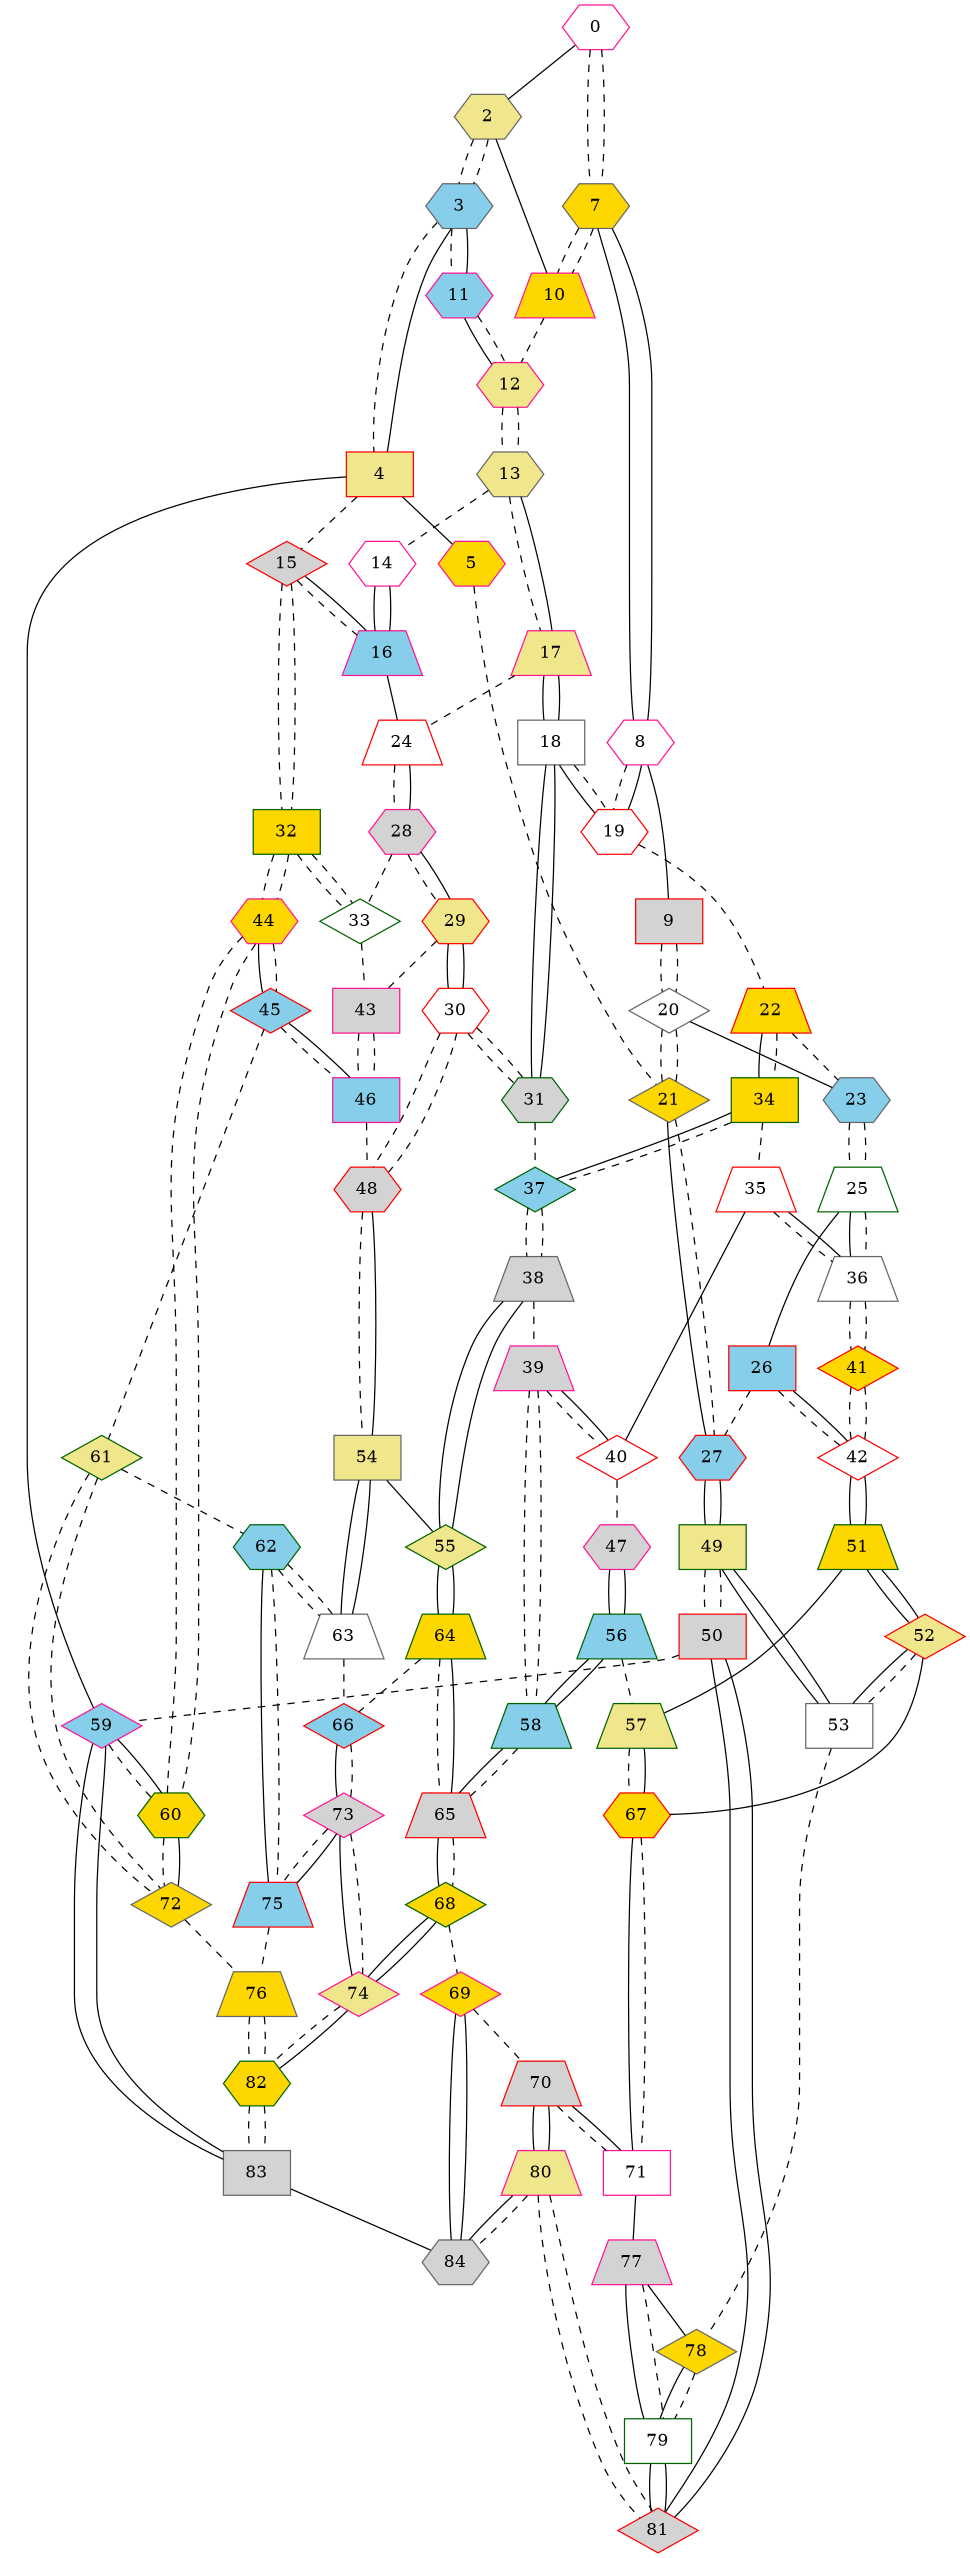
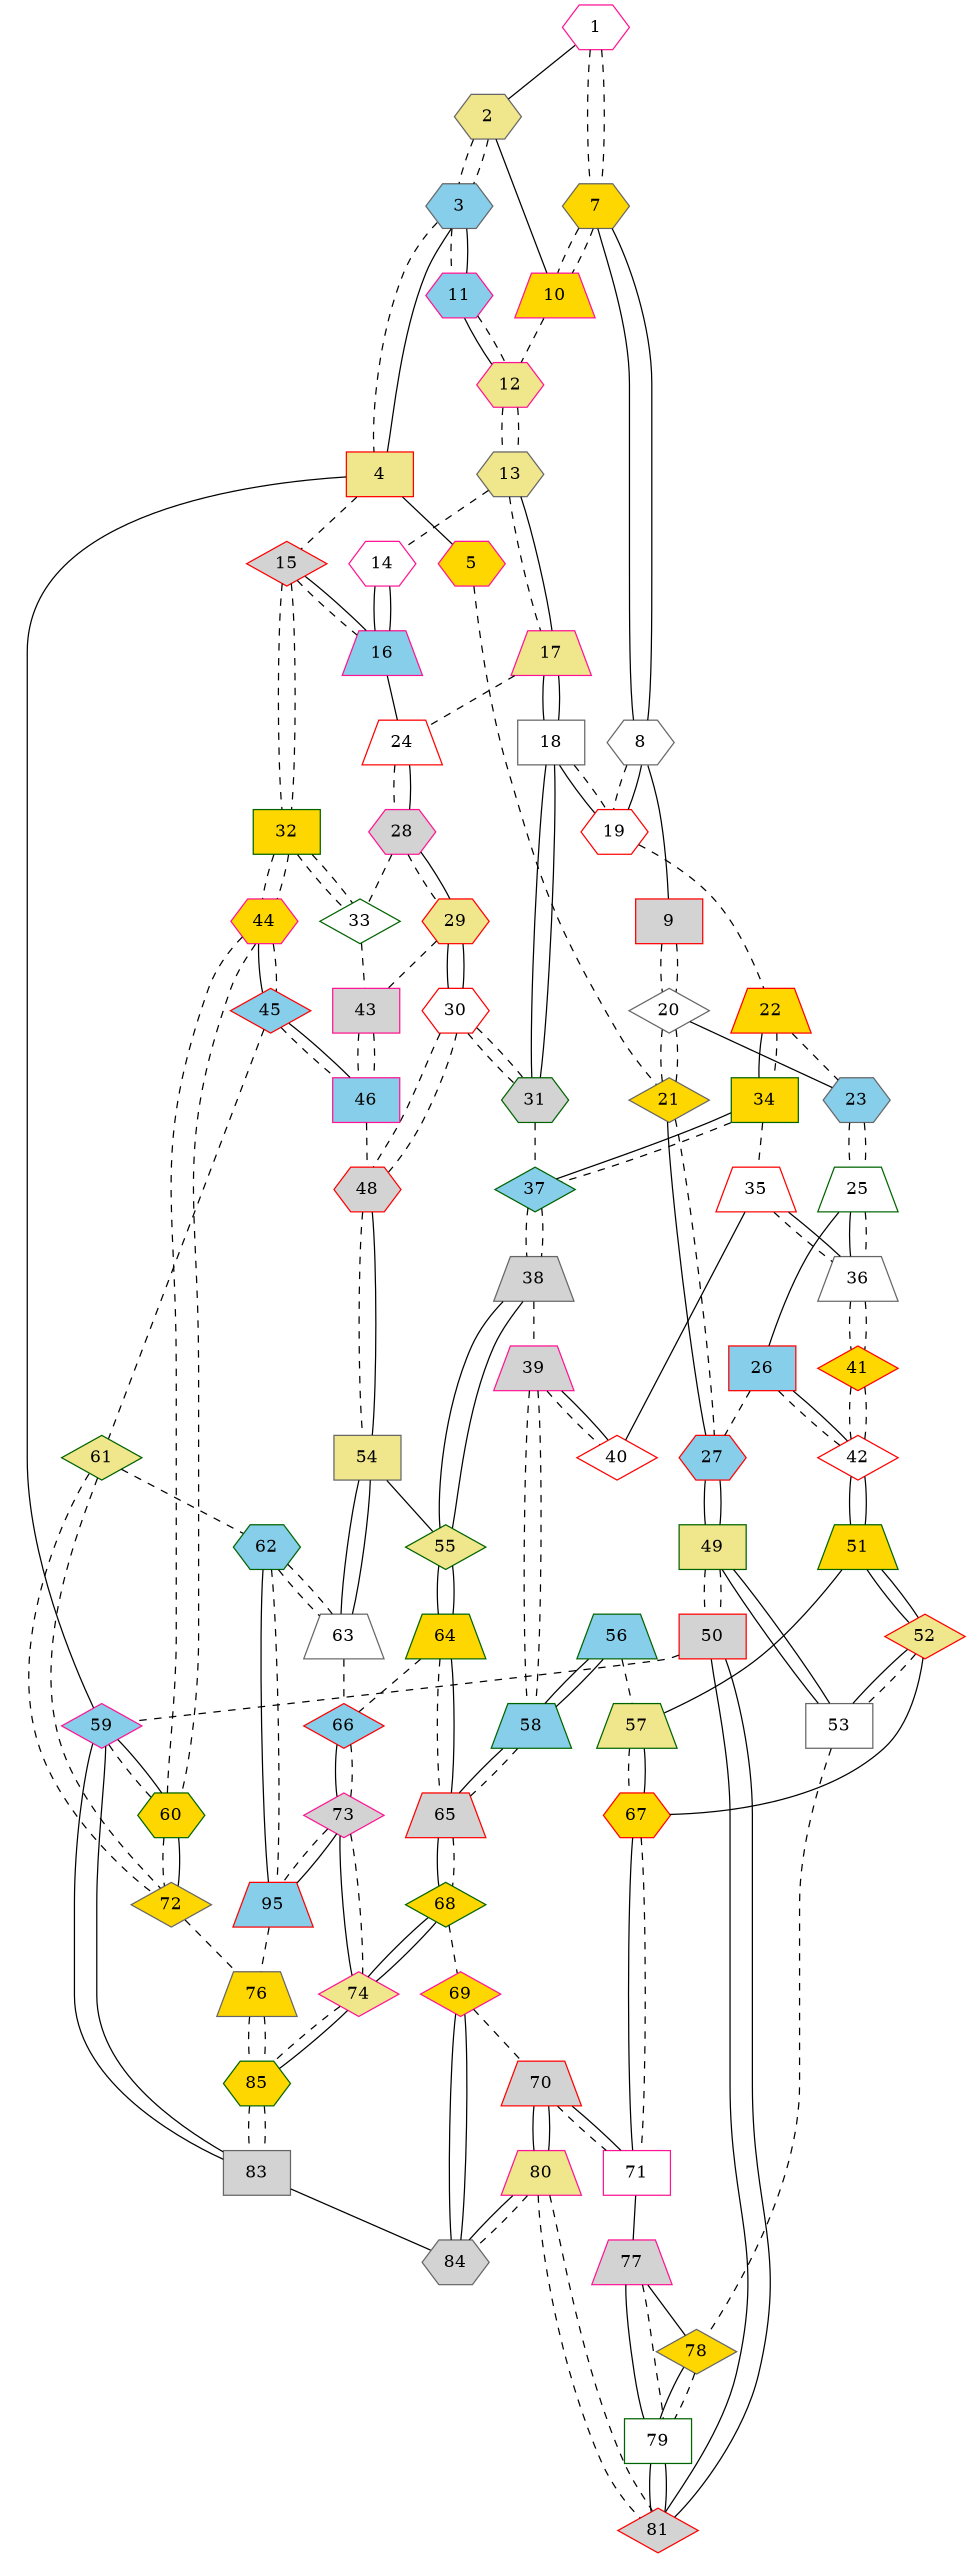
(596, 27) -> (596, 27)
(641, 743) -> (641, 743)
(617, 1547) -> none
(273, 1905) -> (273, 1905)
(257, 2084) -> (257, 2084)
